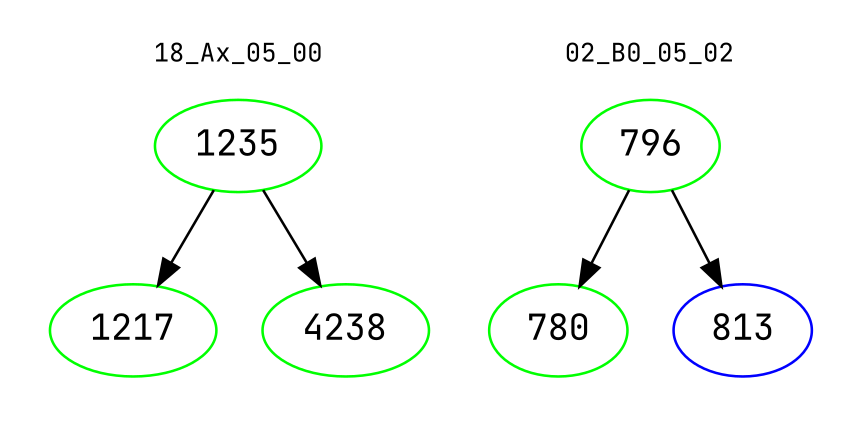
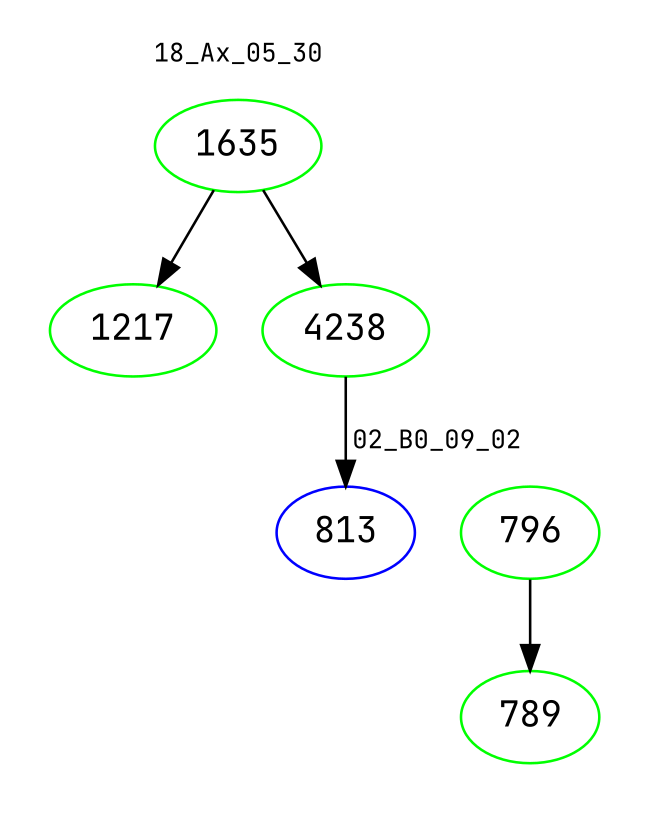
(239, 55) -> (239, 55)
(651, 55) -> (438, 442)
(238, 146) -> (238, 146)
(691, 227) -> (346, 433)
(558, 330) -> (530, 717)
